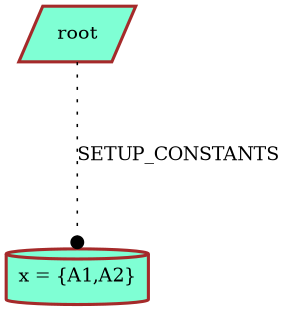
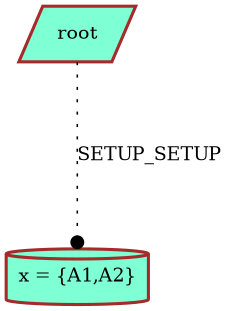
(179, 155) -> (150, 155)
